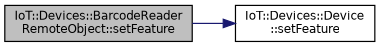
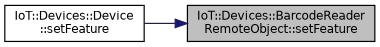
(208, 23) -> (160, 23)
